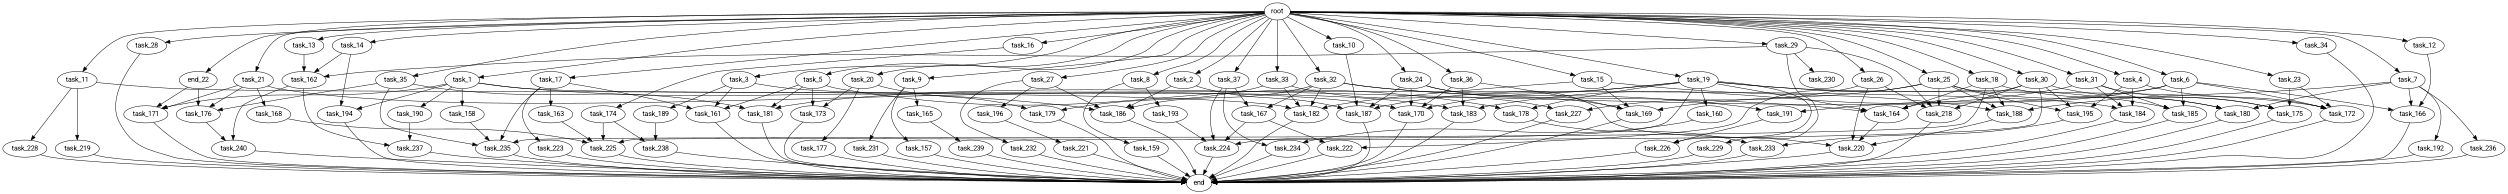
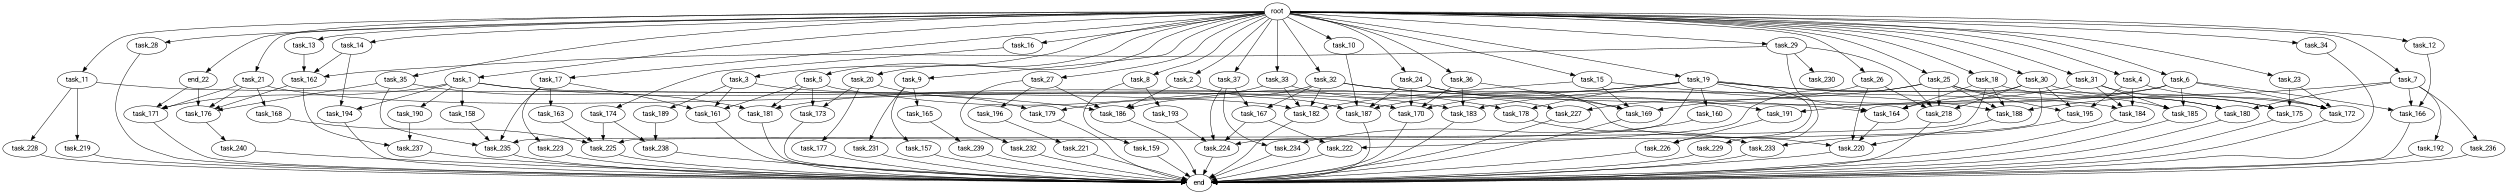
(251, 101) -> (243, 100)
